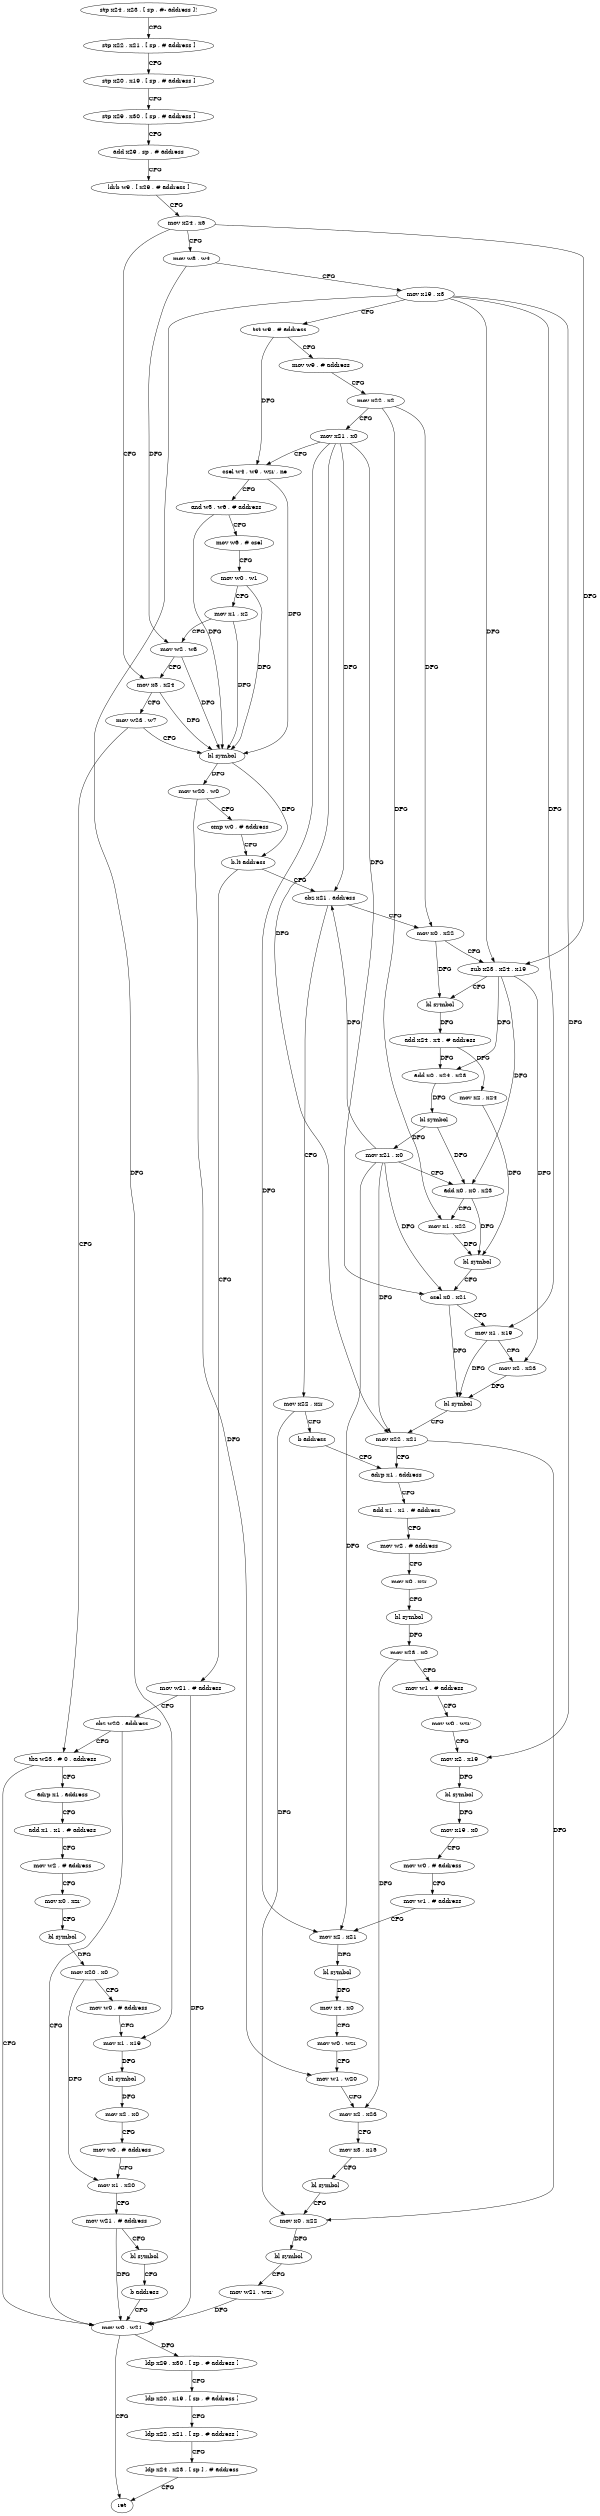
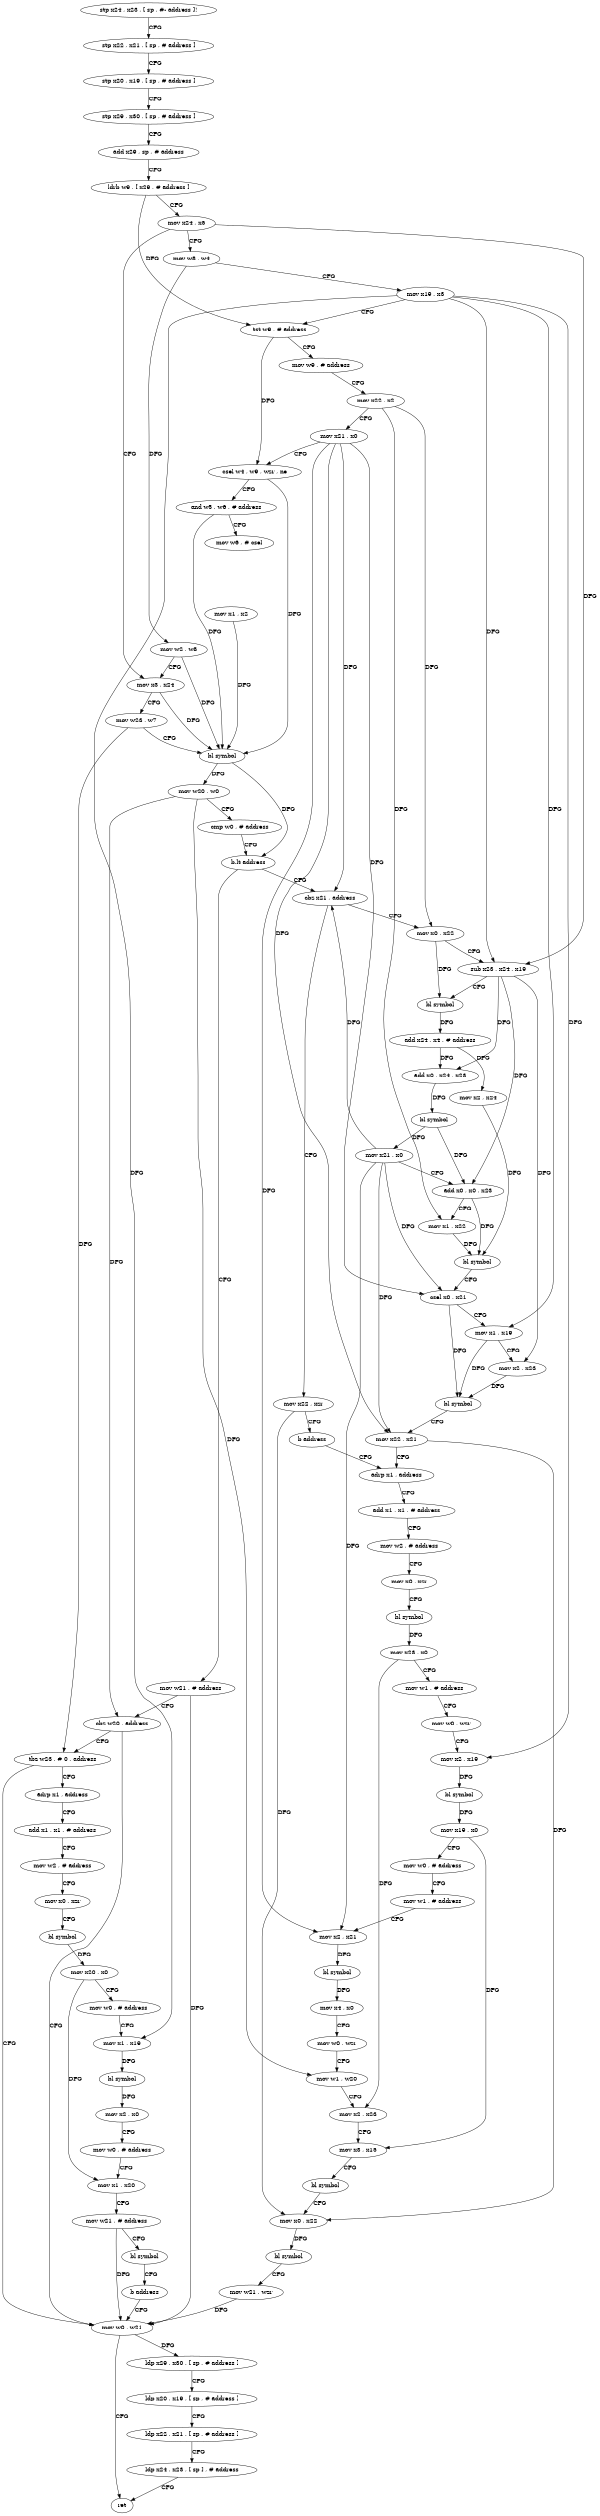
none -> (161, 284)
(239, 579) -> none
(196, 626) -> none
none -> (110, 1233)
(86, 1244) -> (86, 1244)
none -> (486, 2026)
